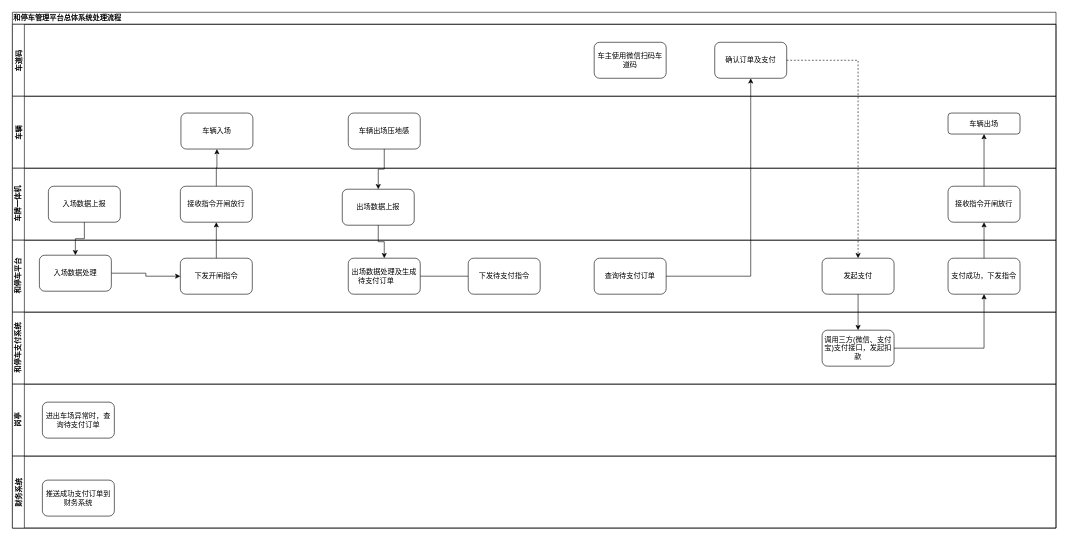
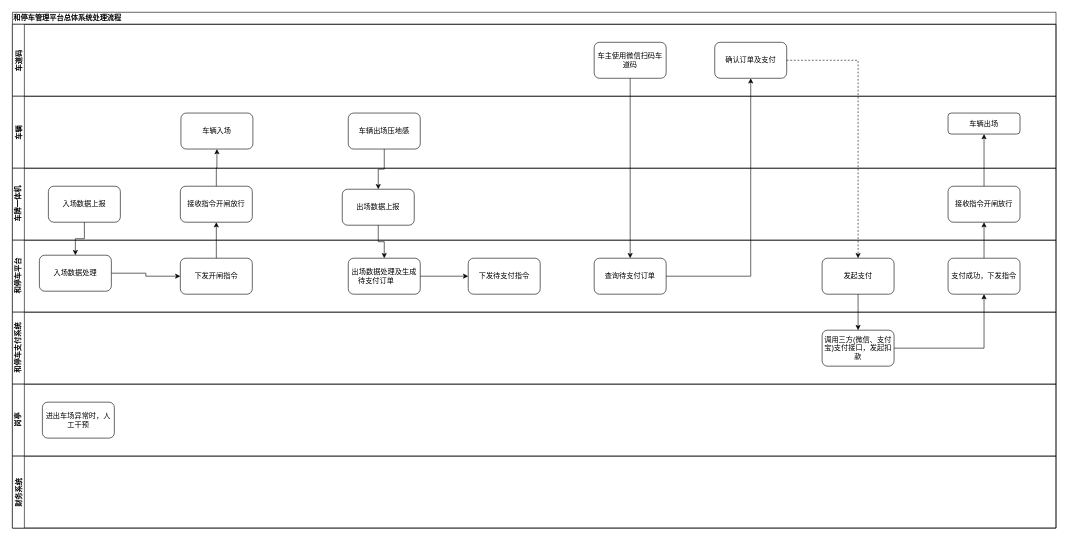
none -> (630, 252)
(464, 276) -> (462, 276)
(78, 420) -> (78, 420)
(78, 498) -> none
